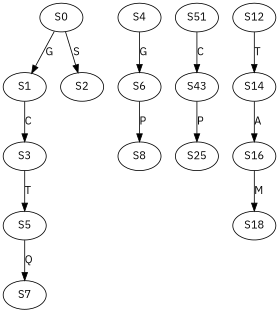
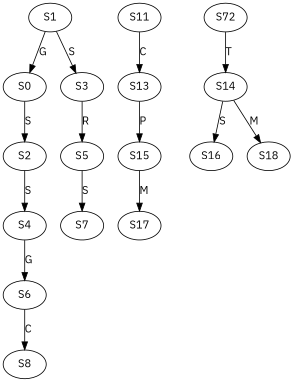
(197, 18) -> (140, 18)
(254, 18) -> (226, 18)
(45, 49) -> (39, 48)
(197, 87) -> (140, 87)
(29, 122) -> (72, 52)
(143, 122) -> (29, 330)
(258, 122) -> (223, 122)
(197, 156) -> (140, 156)
none -> (25, 187)
(254, 187) -> (245, 118)
(28, 191) -> (86, 122)
none -> (140, 226)
(29, 260) -> (86, 191)
